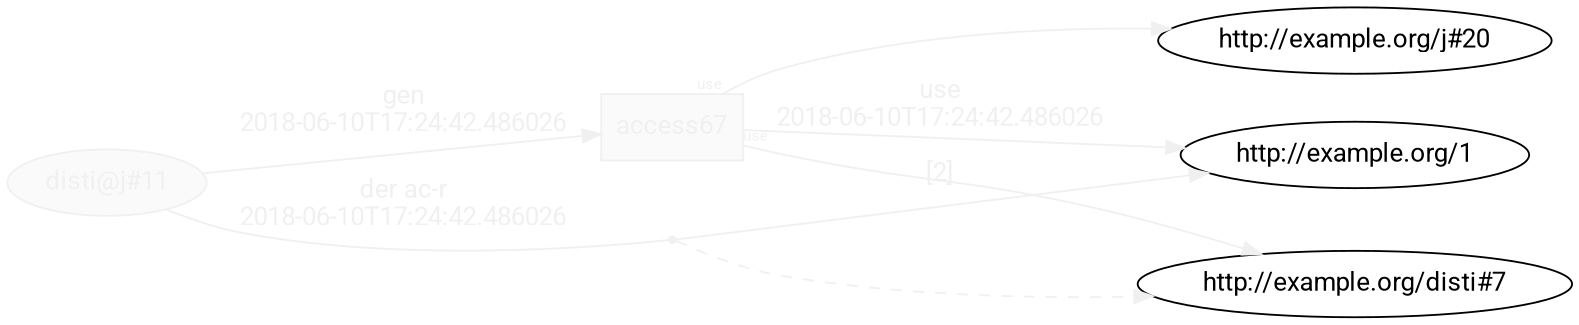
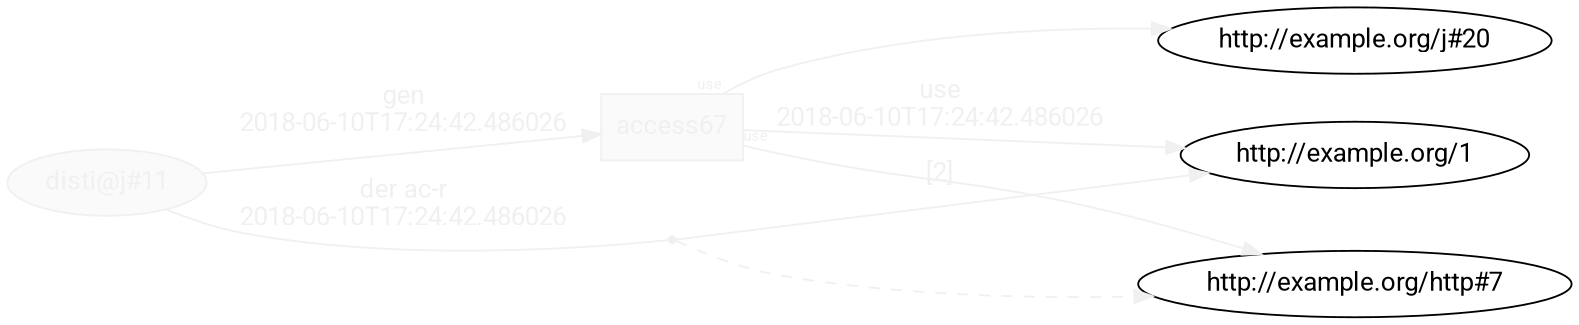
(1355, 284) -> (1355, 284)
